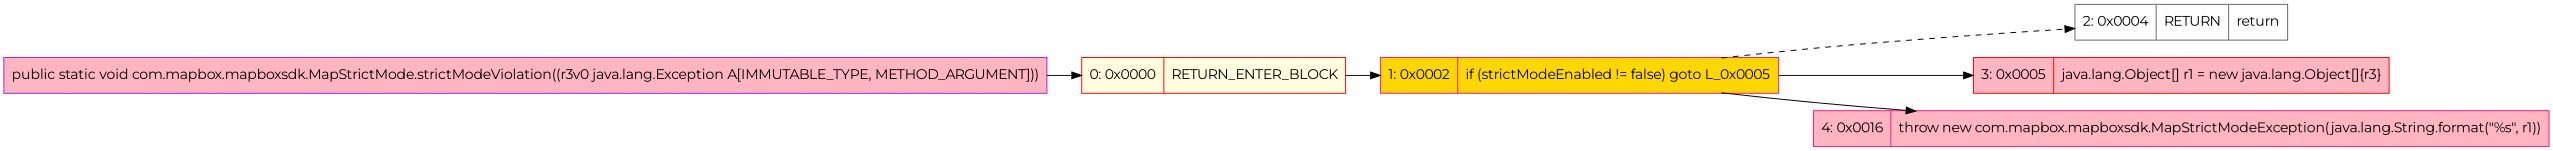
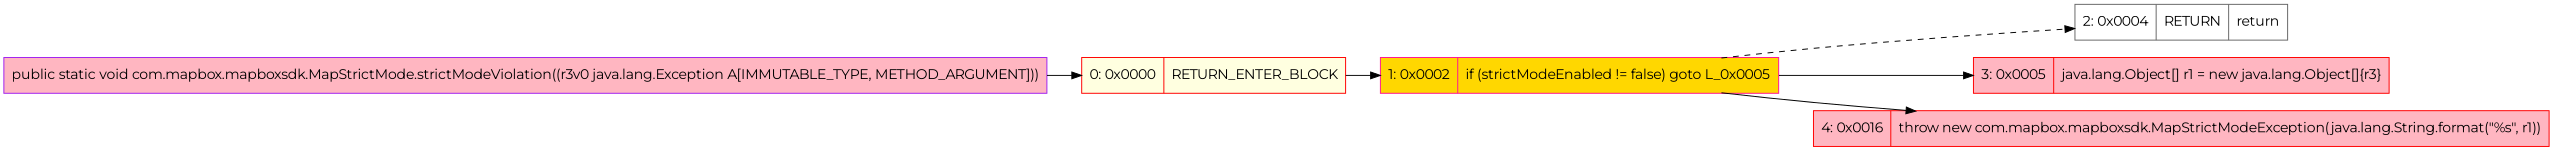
(2181, 129) -> (2181, 129)
